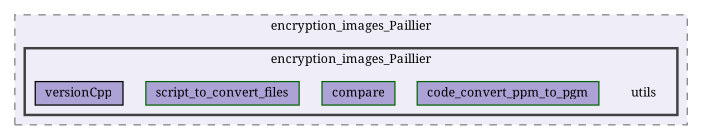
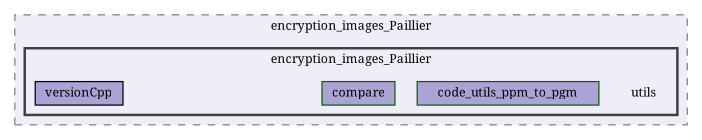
(222, 93) -> none
(508, 93) -> (508, 93)
